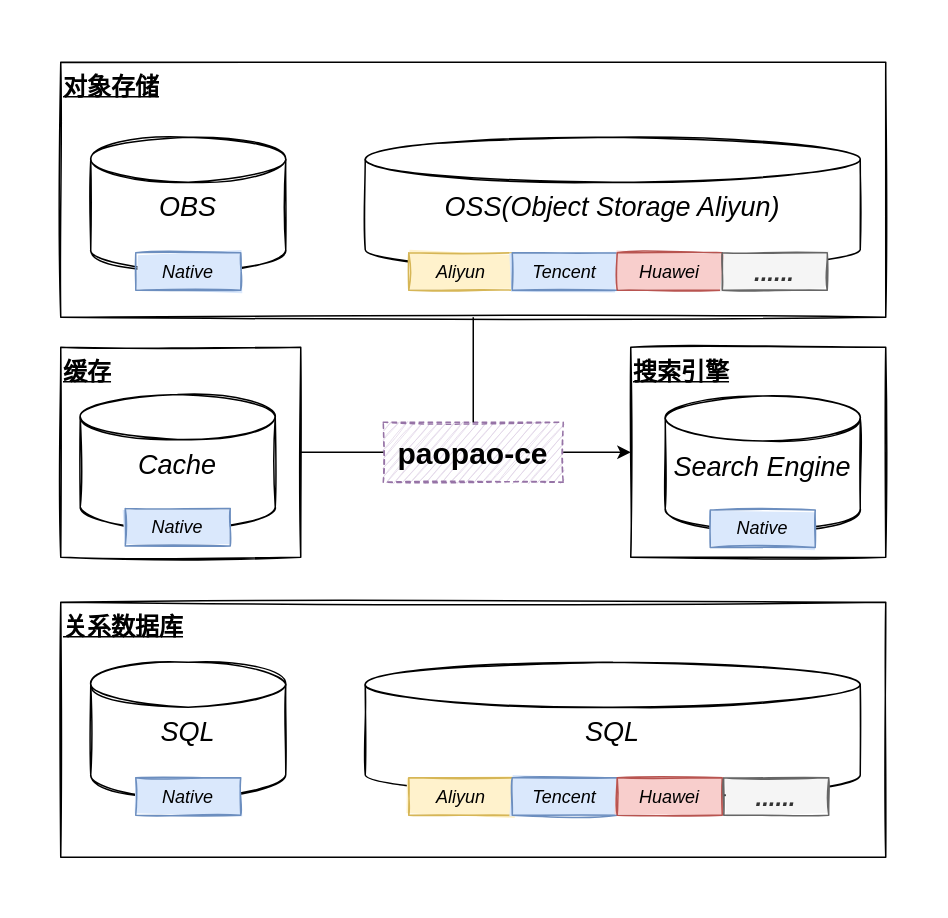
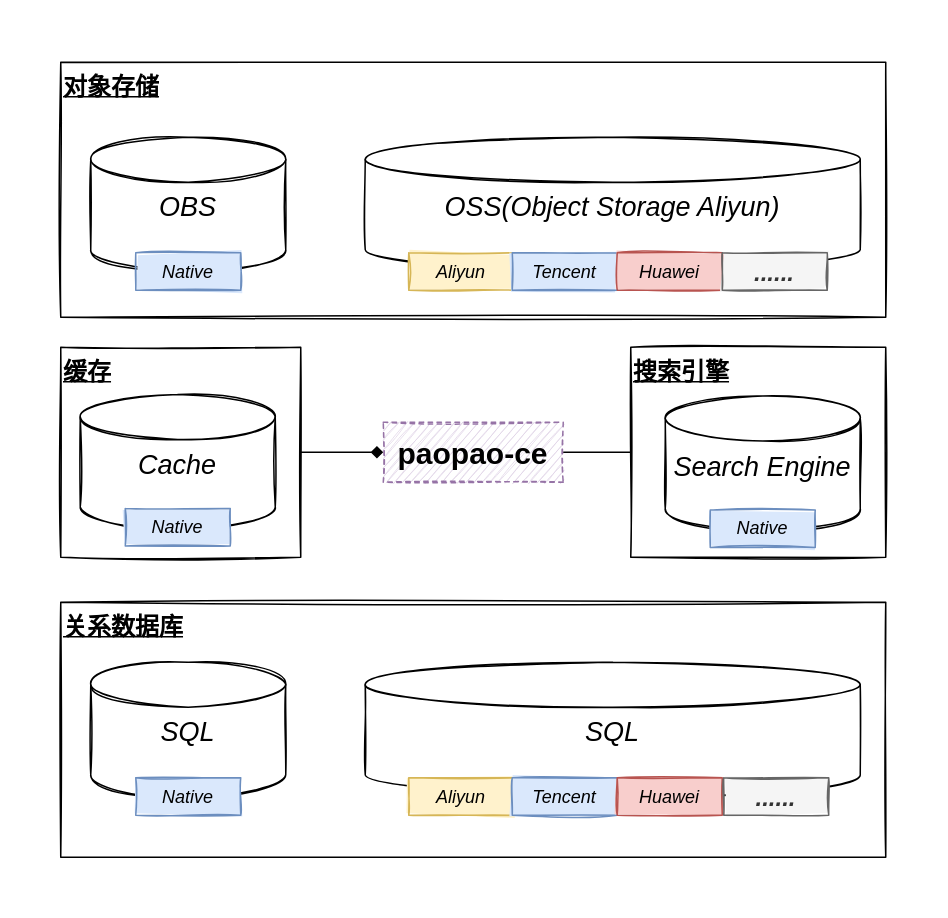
(473, 372) -> none
(376, 452) -> (371, 452)
(619, 452) -> (622, 452)
